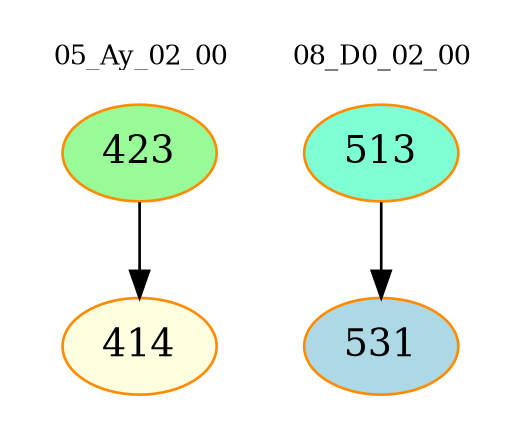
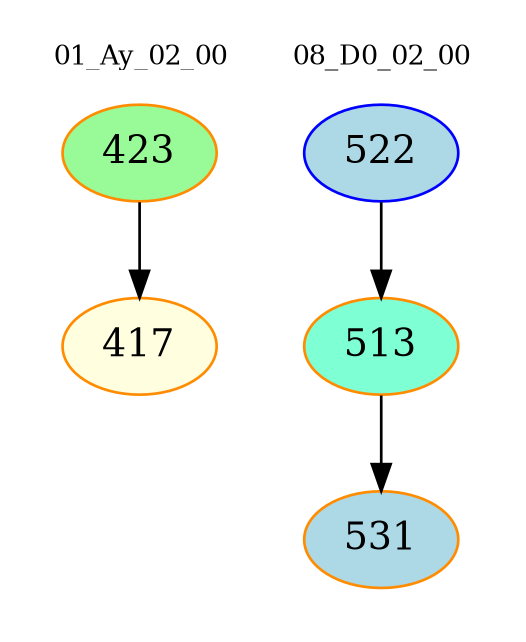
(141, 58) -> (141, 58)
none -> (381, 153)
(140, 346) -> (140, 346)
